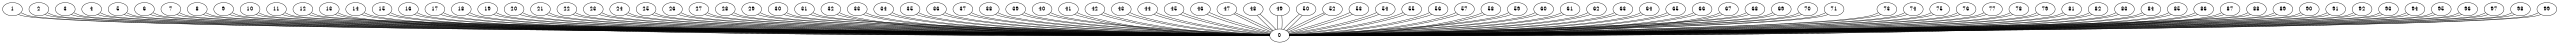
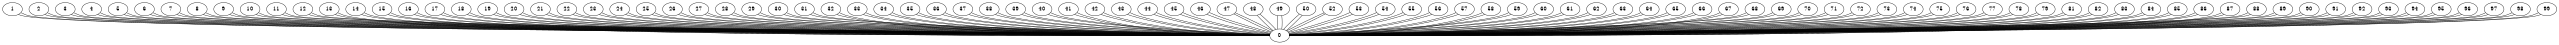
none -> (1860, 9)
